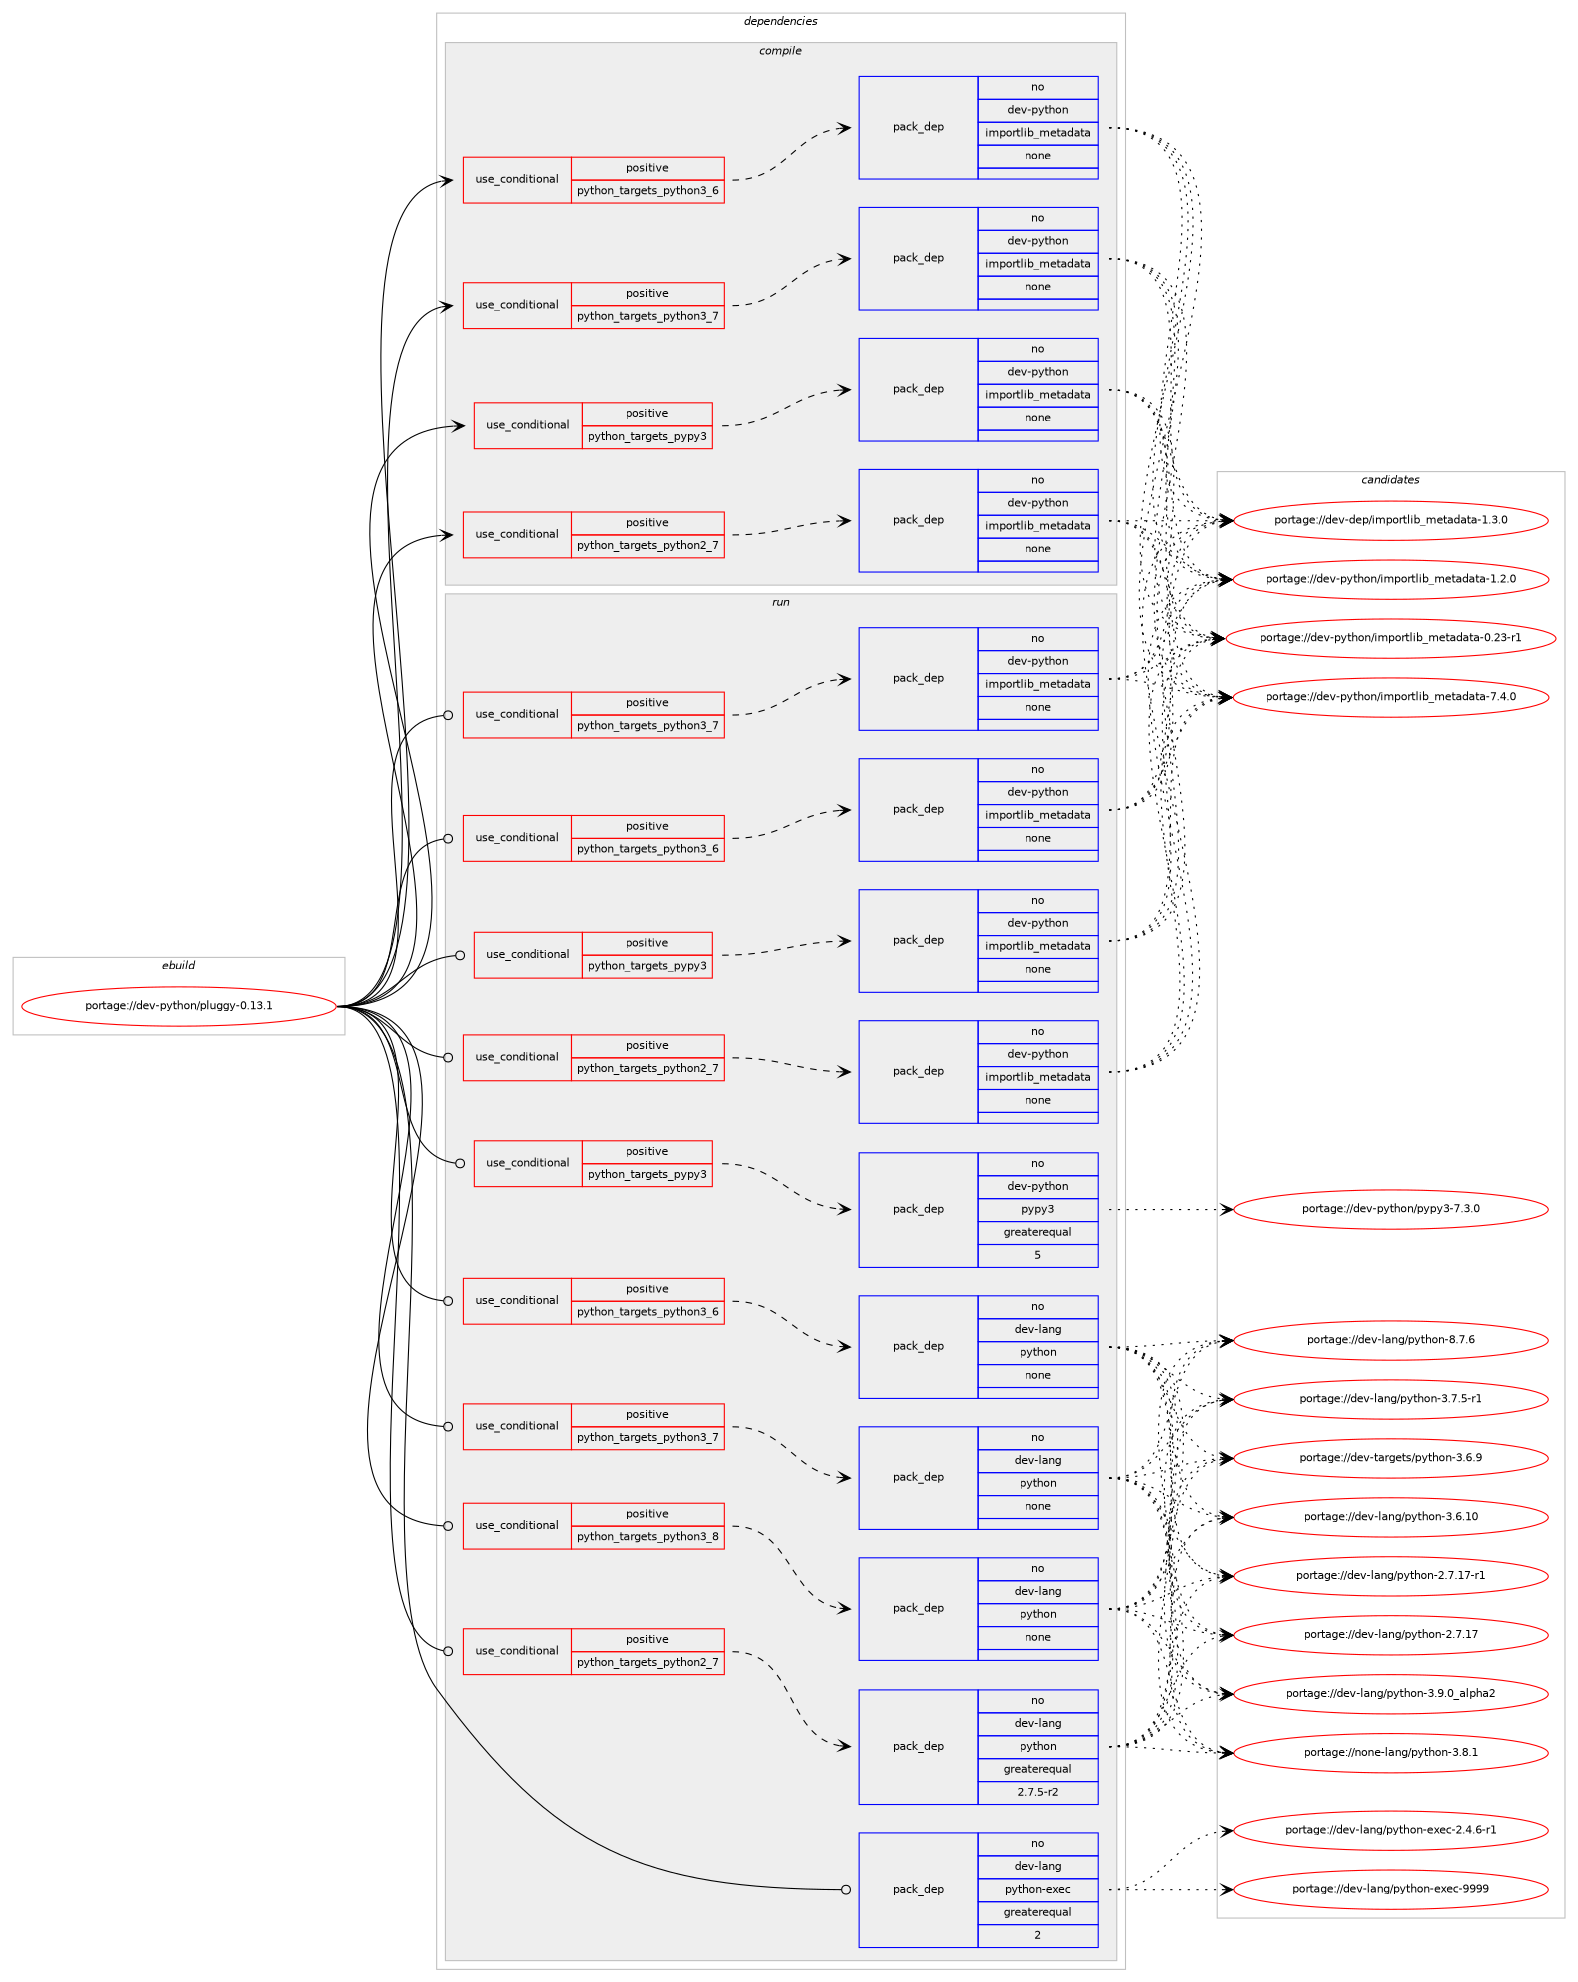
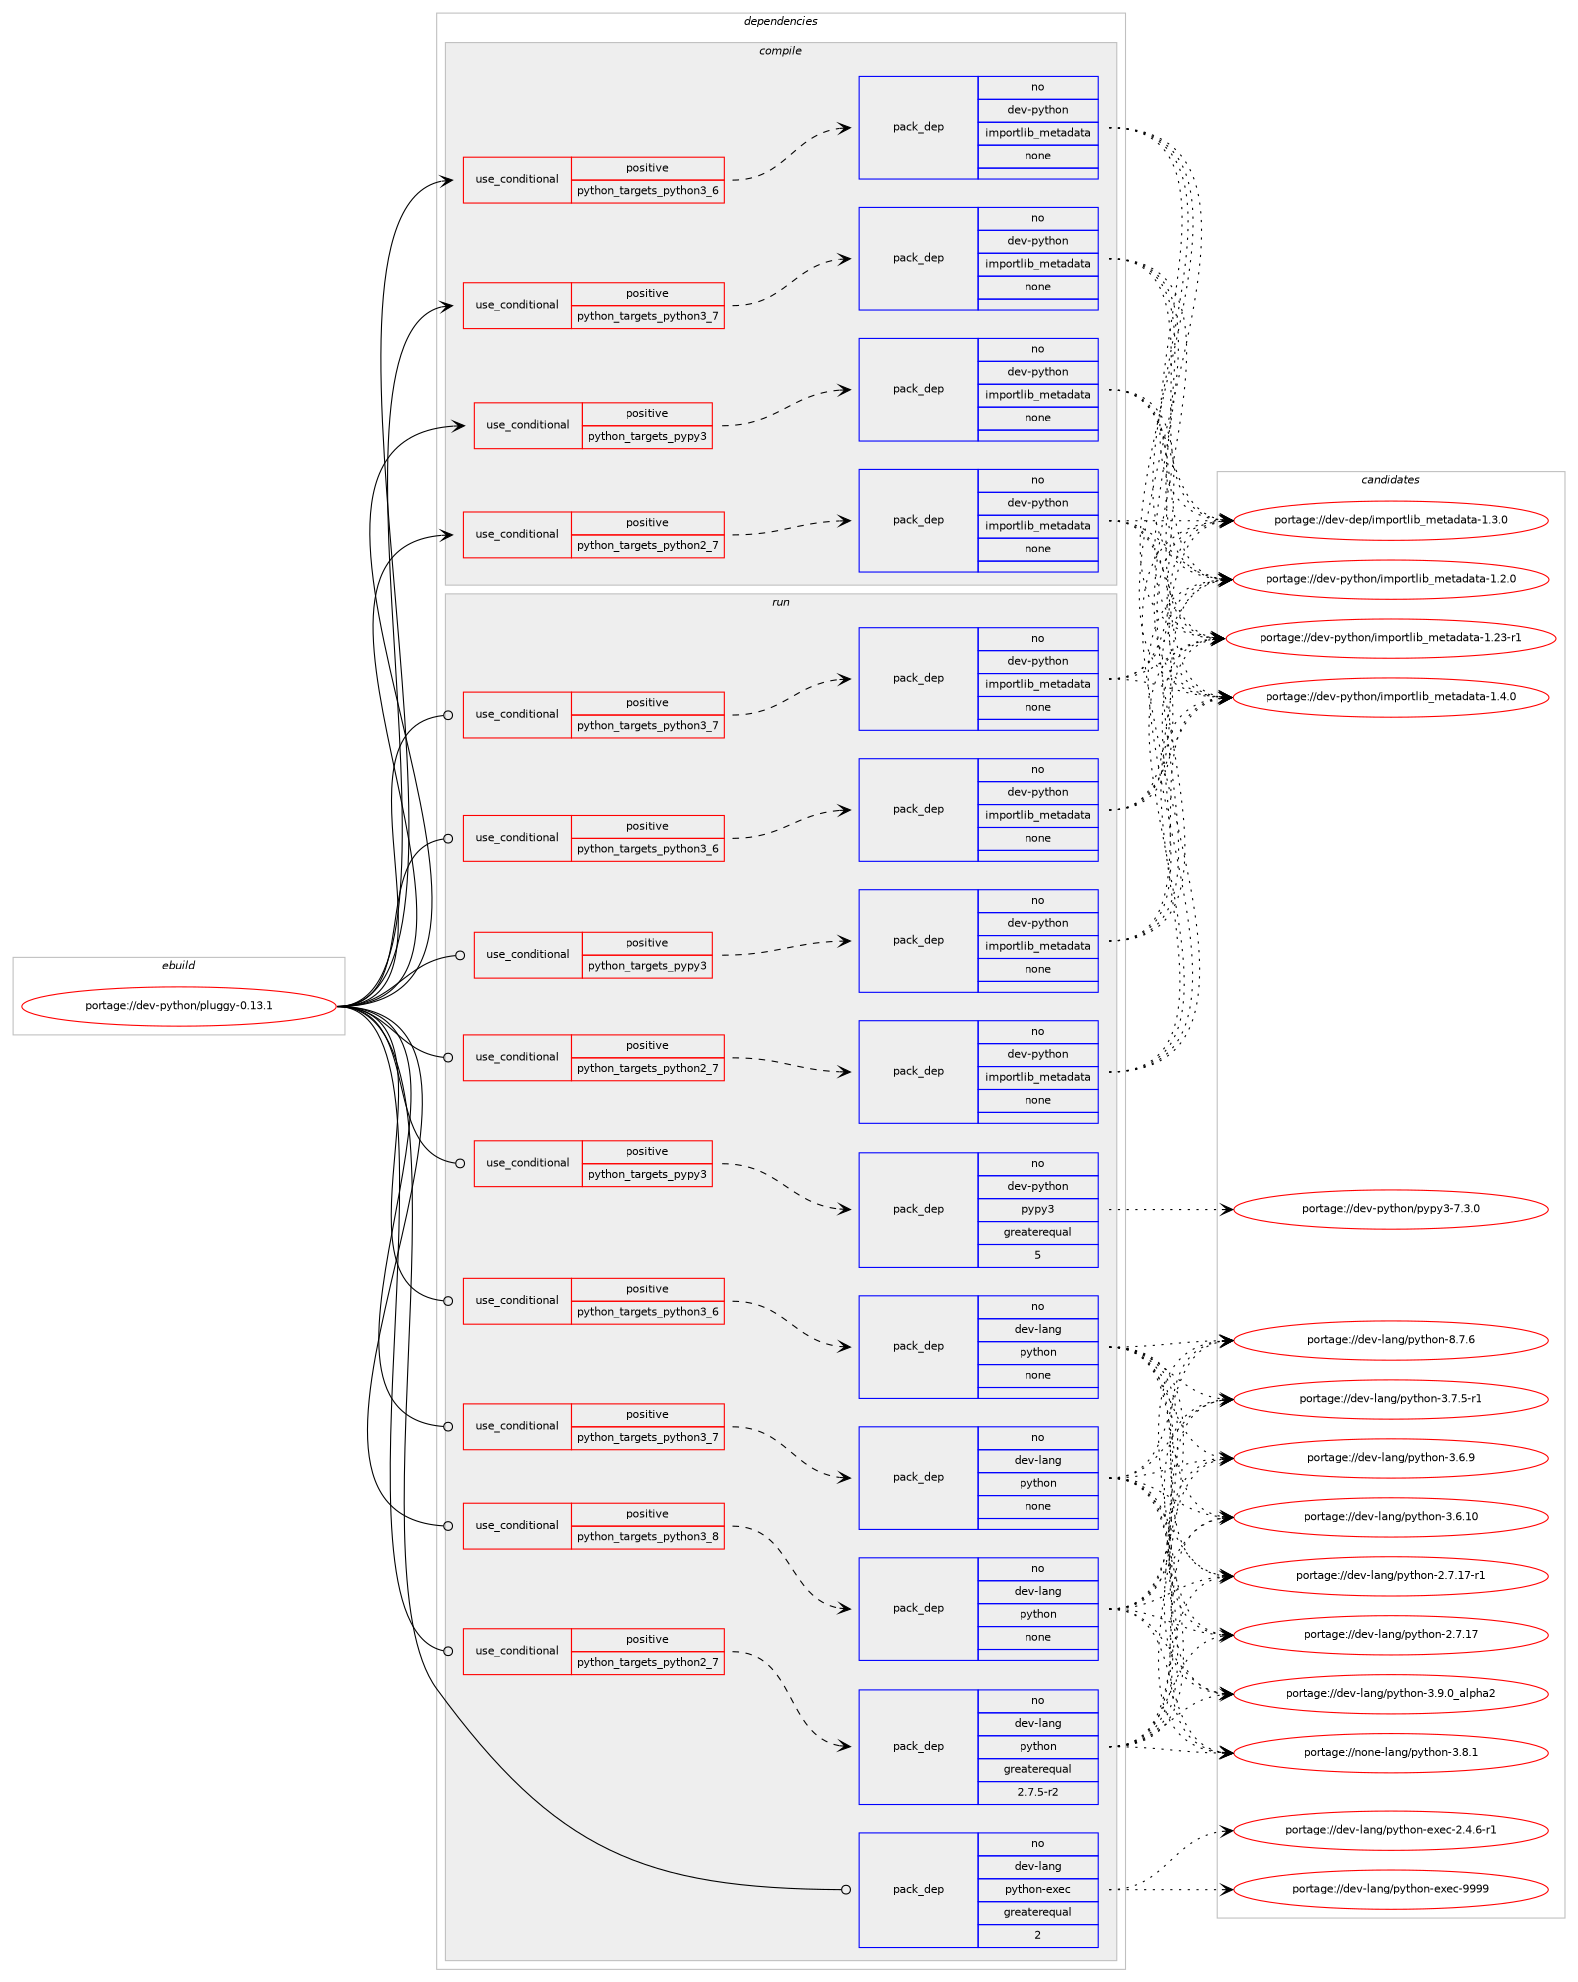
(1391, 639) -> (1391, 639)
(1391, 698) -> (1391, 698)
(1391, 1458) -> (1391, 1458)
